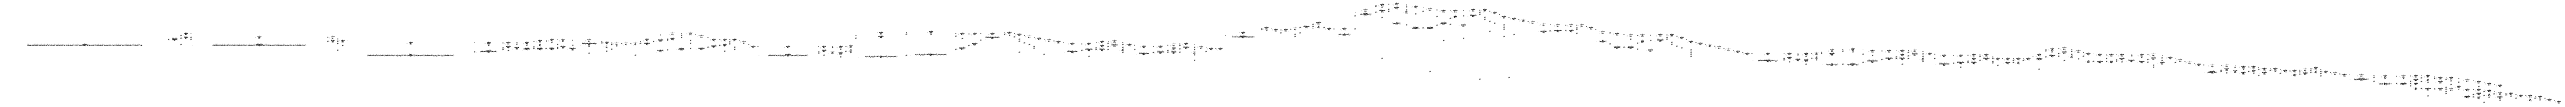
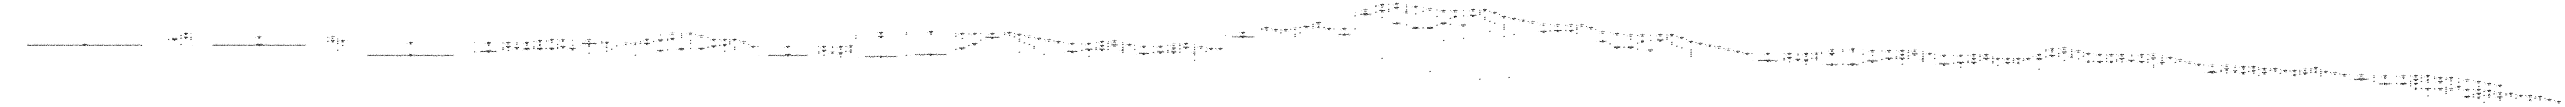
(1610, 33) -> (1610, 33)
(617, 44) -> none
